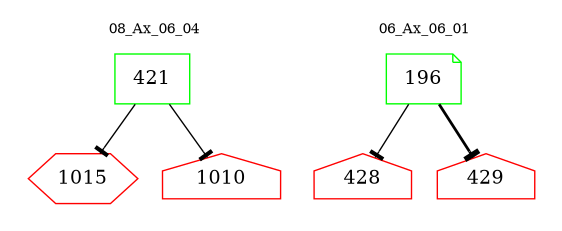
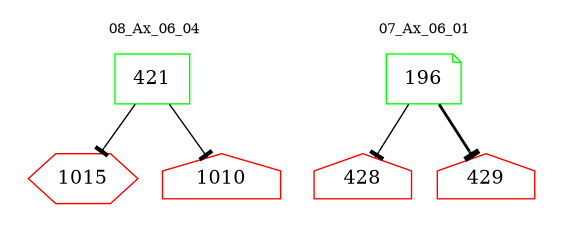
(424, 30) -> (424, 30)
